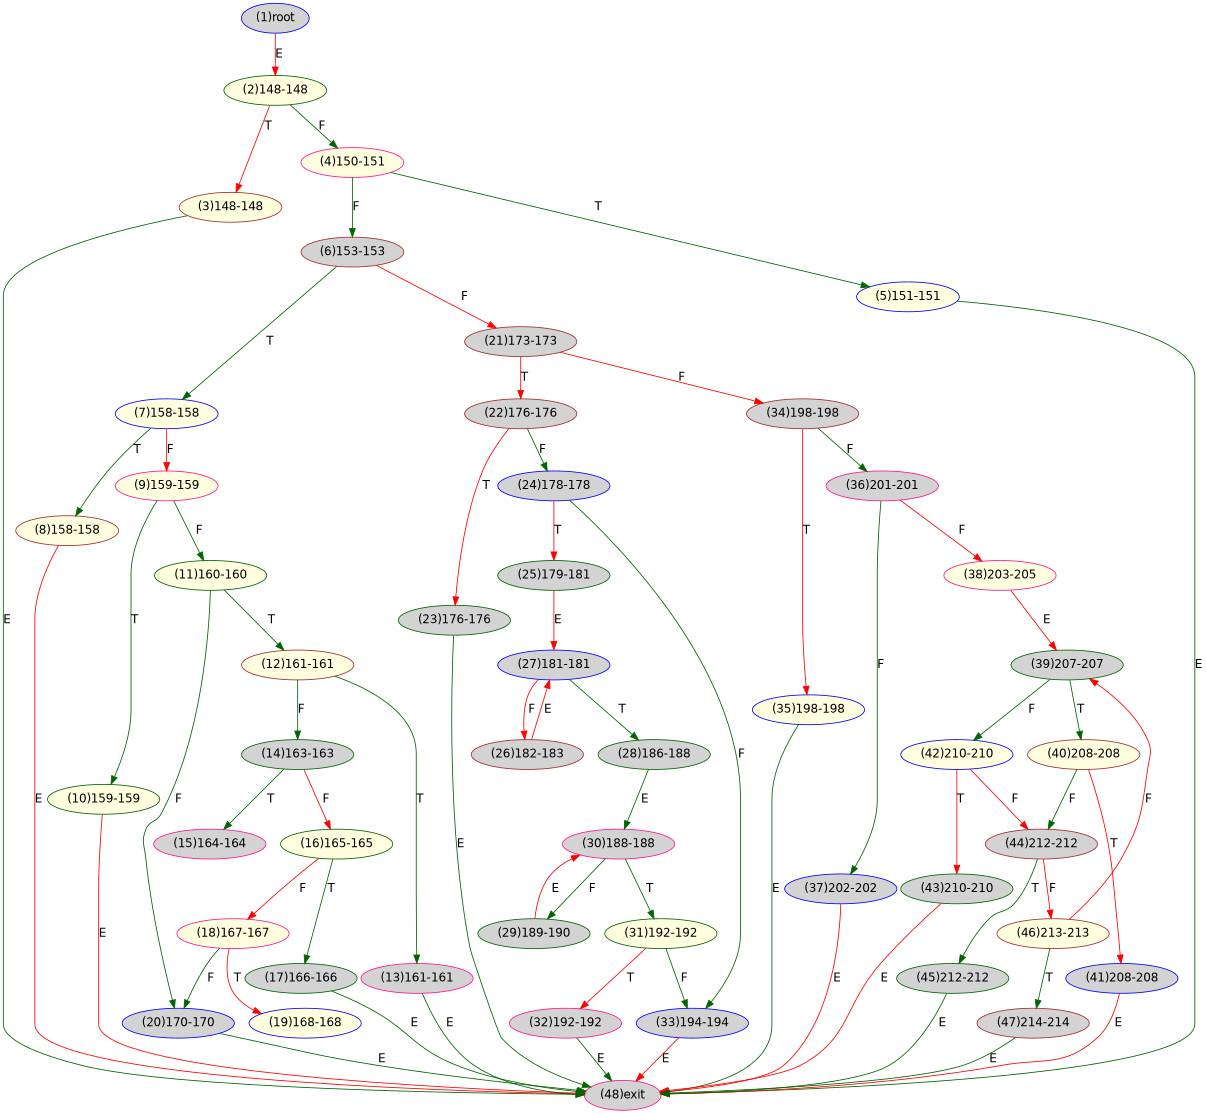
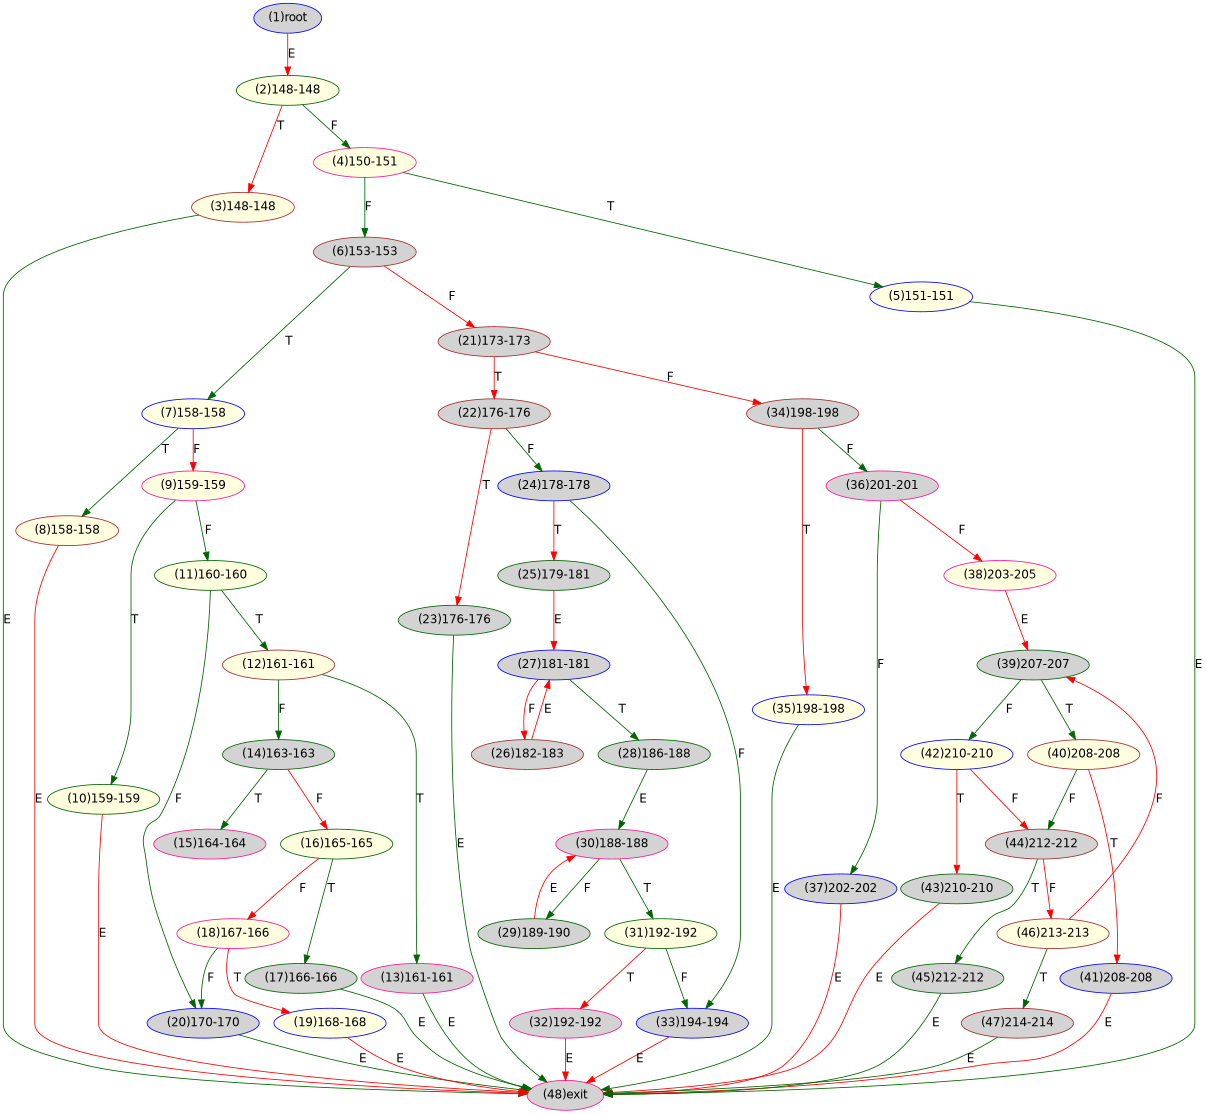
(233, 934) -> (233, 934)
(592, 1056) -> (565, 1055)
none -> (403, 1068)
